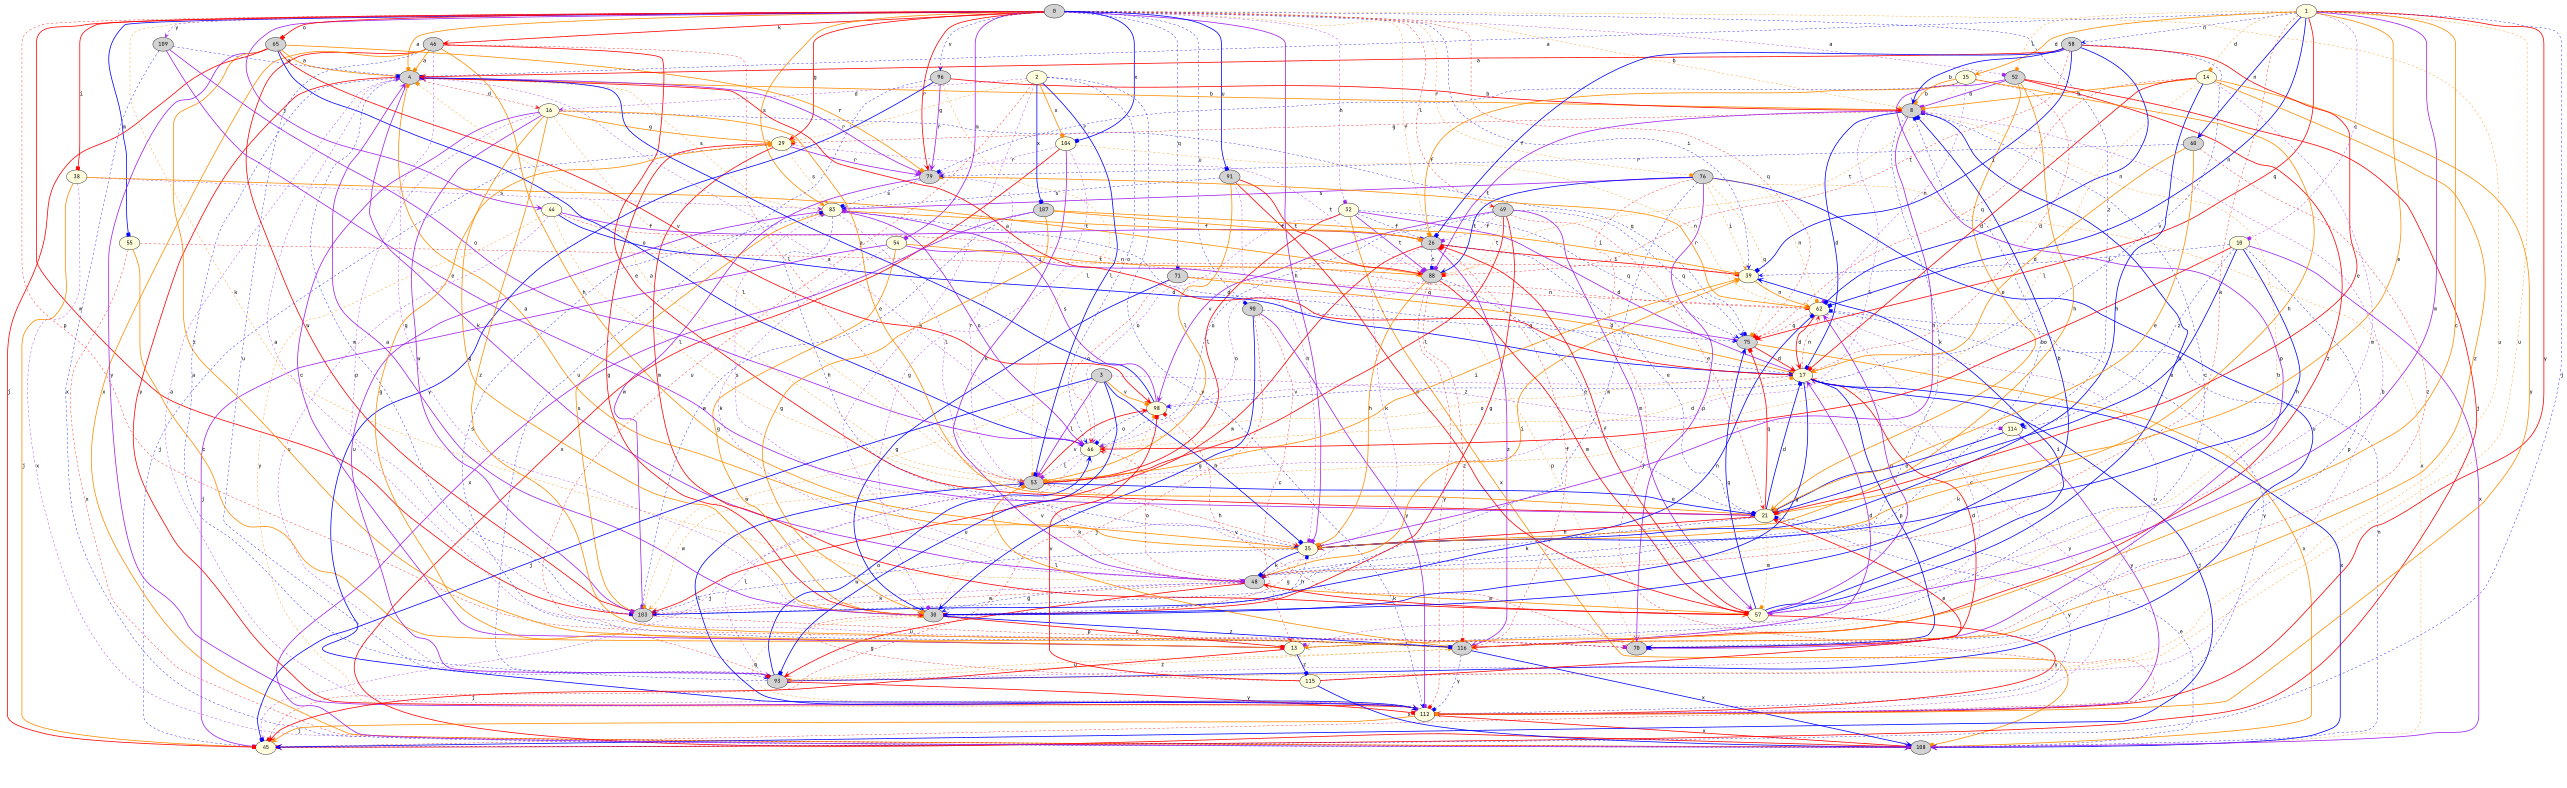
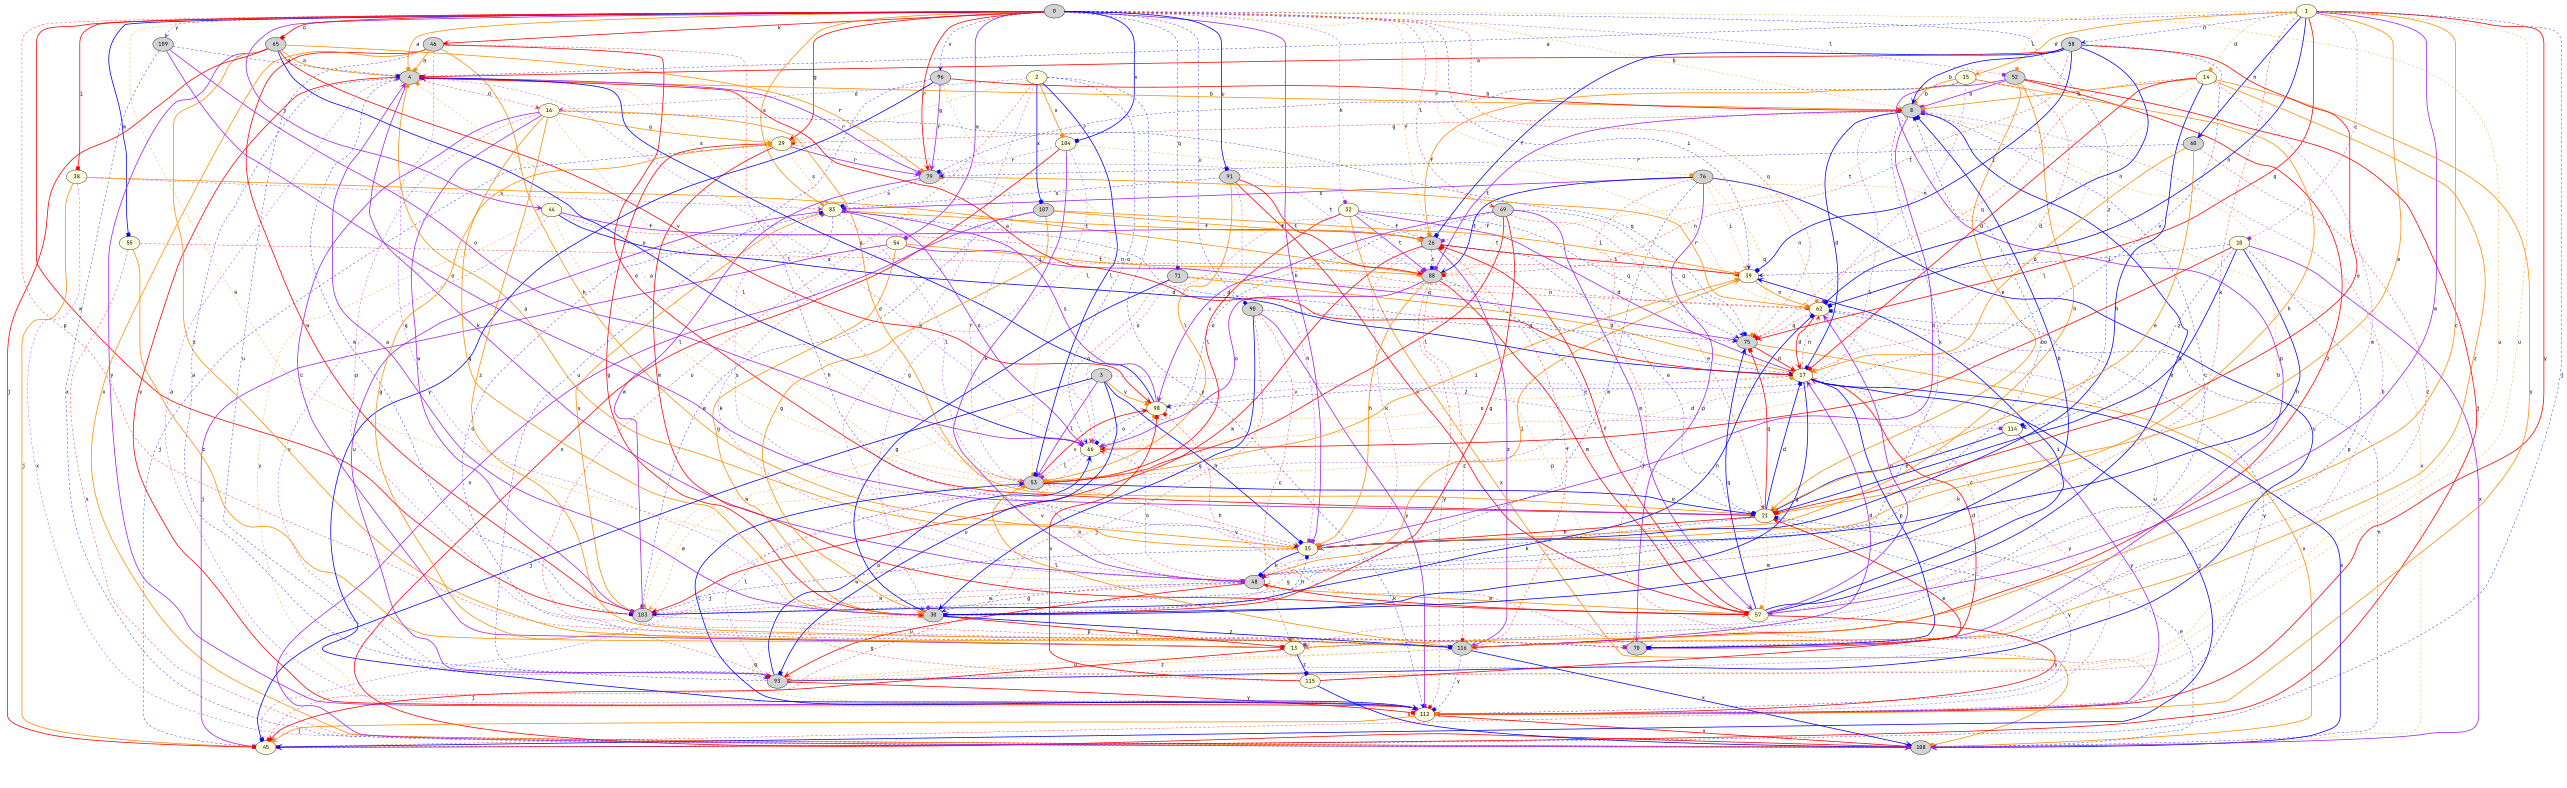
(1831, 44) -> (1831, 44)
(1230, 318) -> (1230, 318)
(318, 406) -> none
